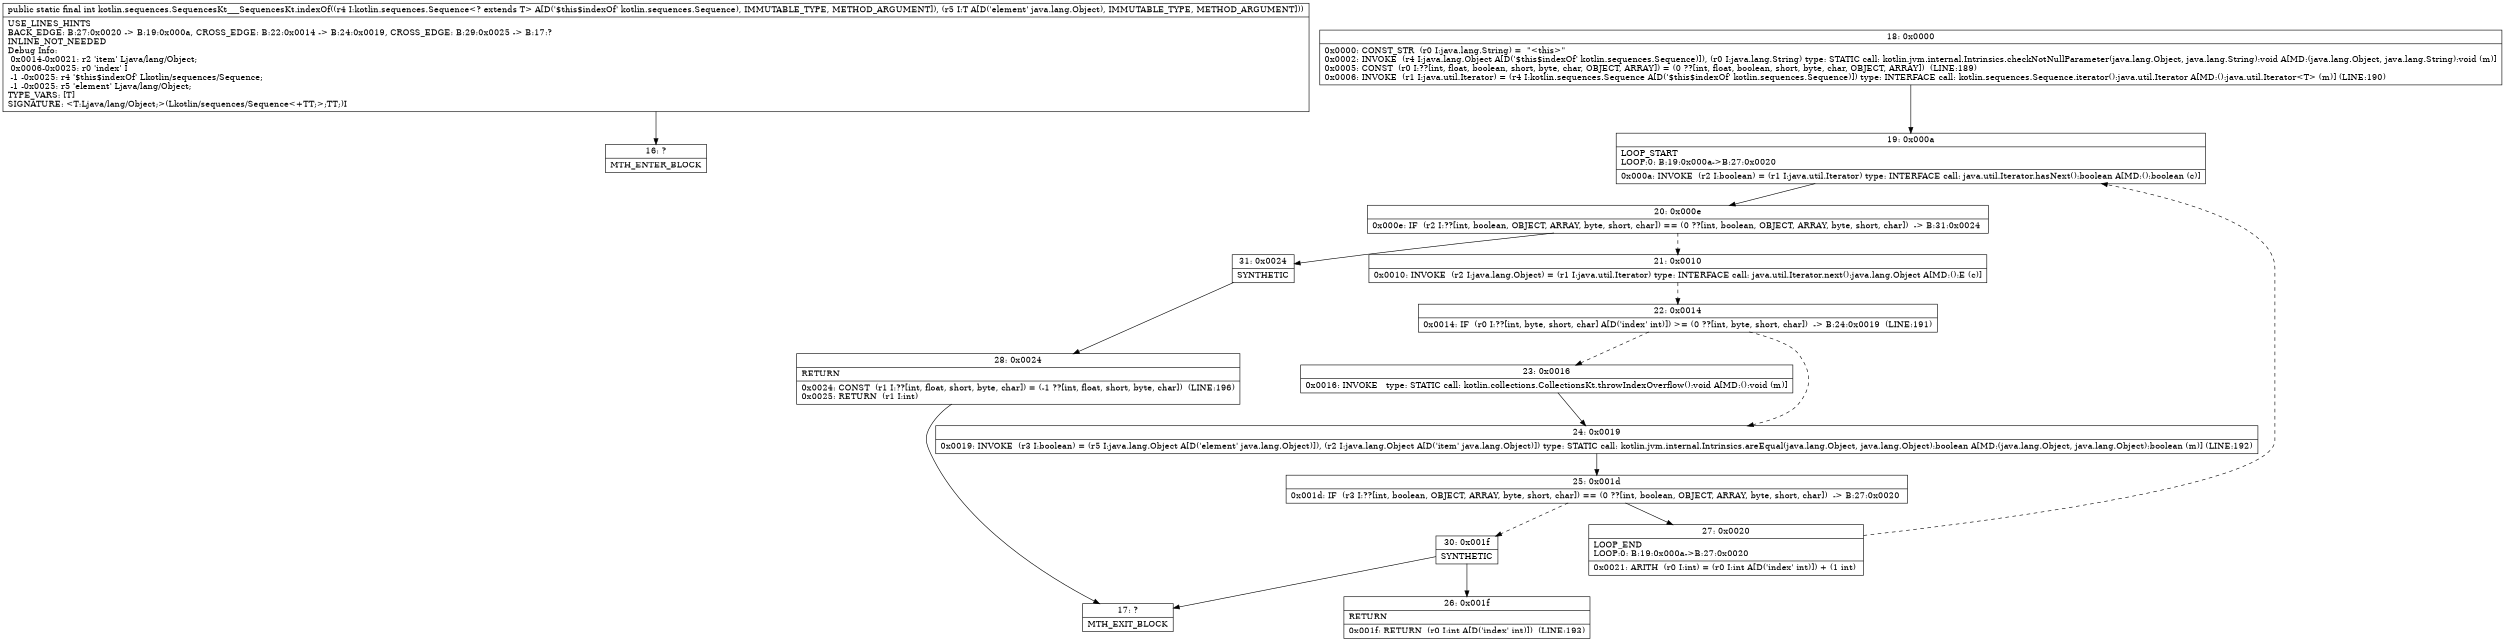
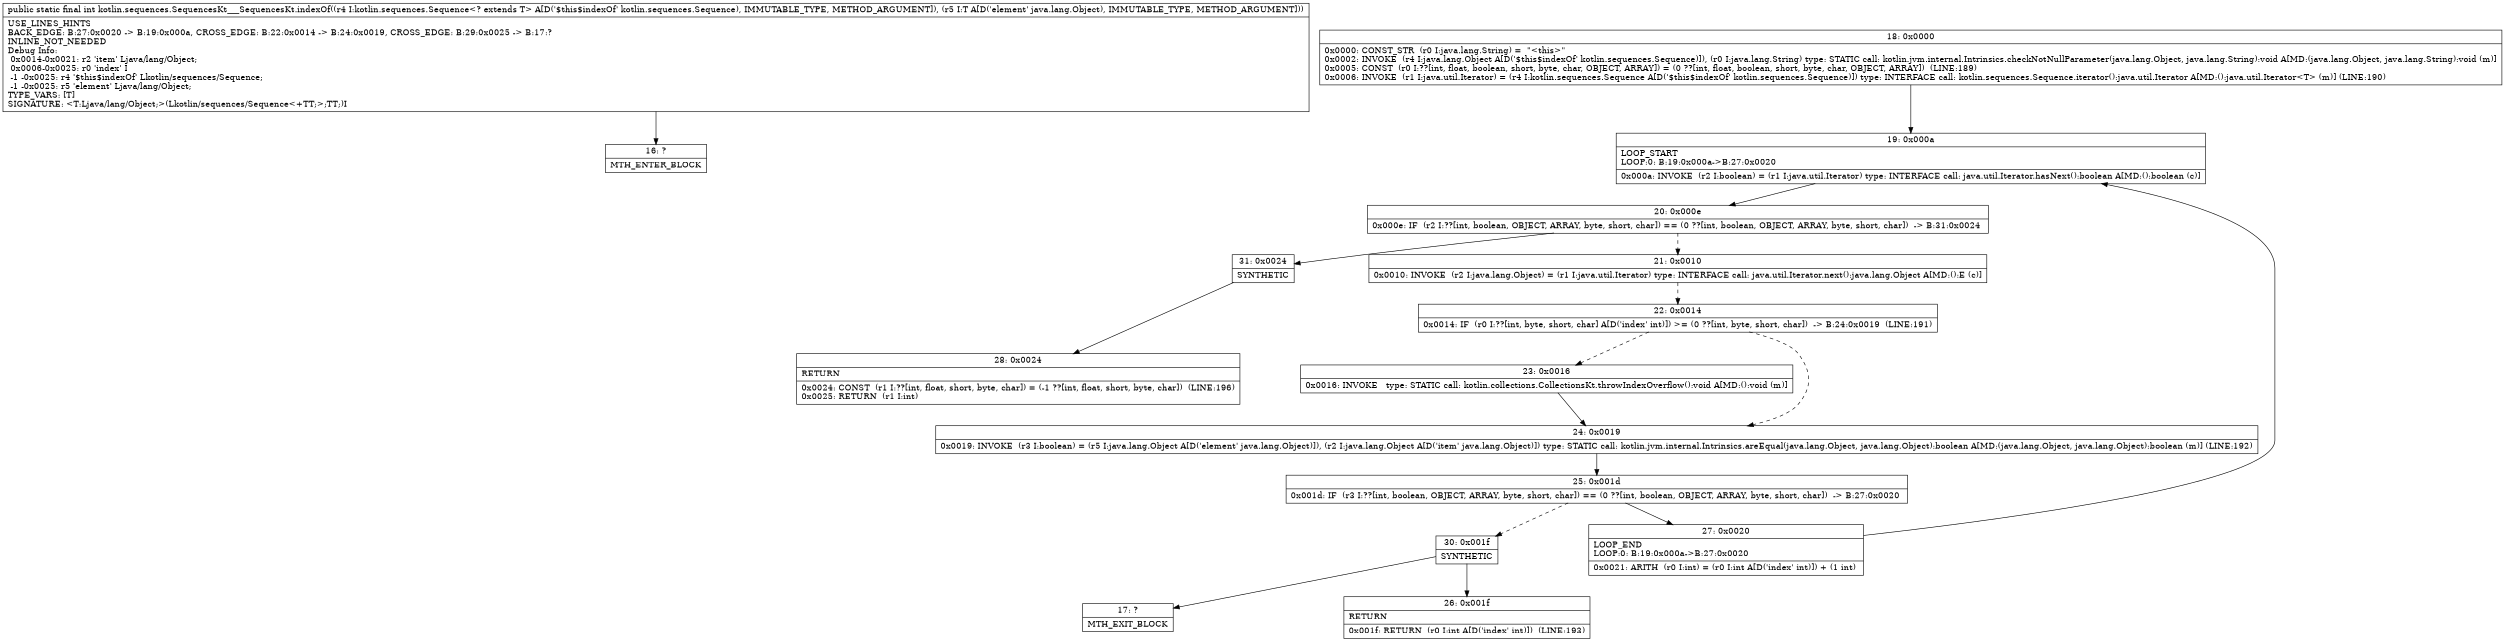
(2254, 461) -> (2254, 461)
(979, 519) -> none
